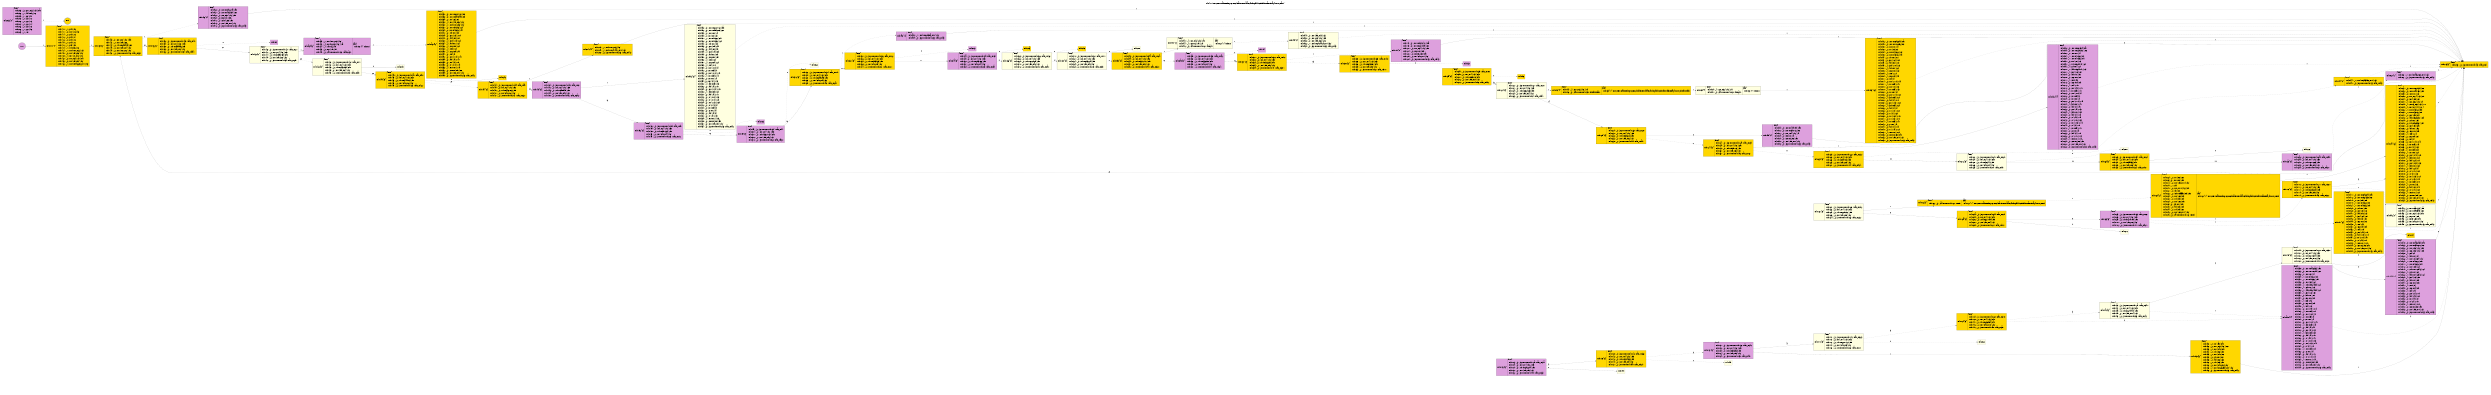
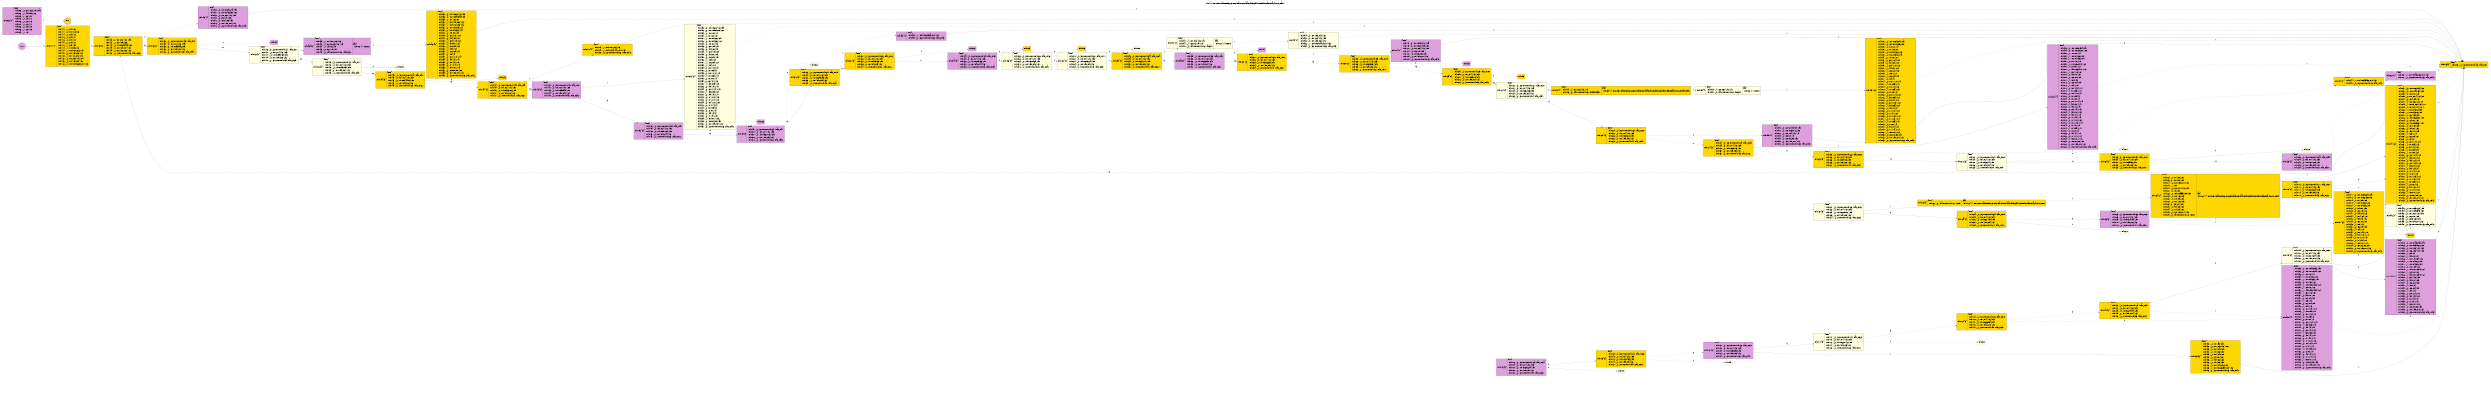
none -> (1415, 70)
(2125, 310) -> (2125, 310)
